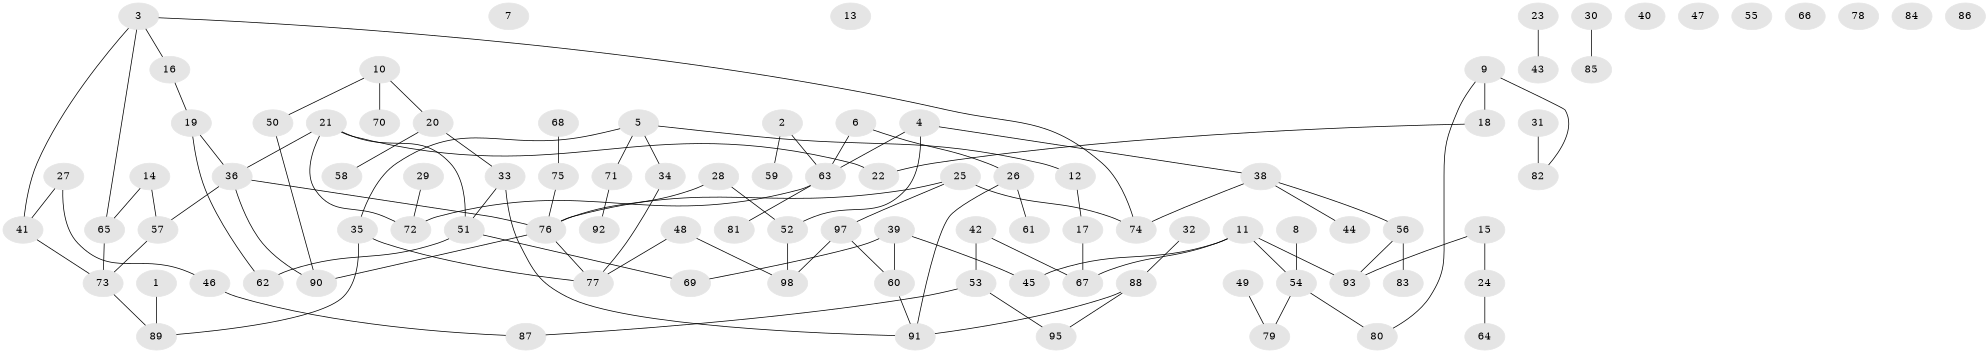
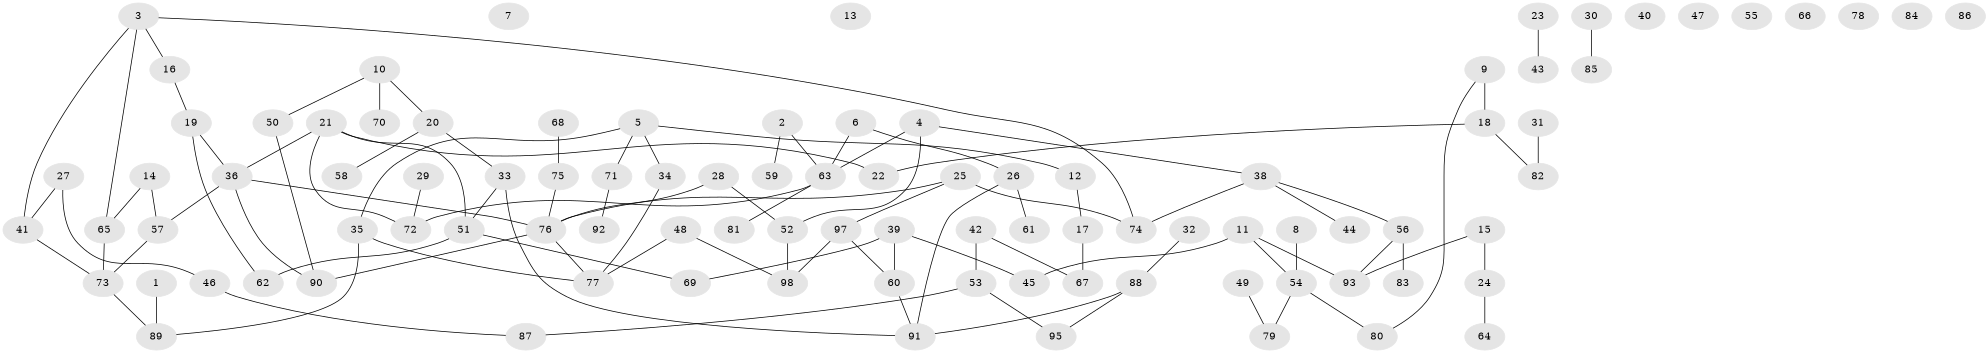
(1560, 107) -> (1511, 150)
(1140, 261) -> none
